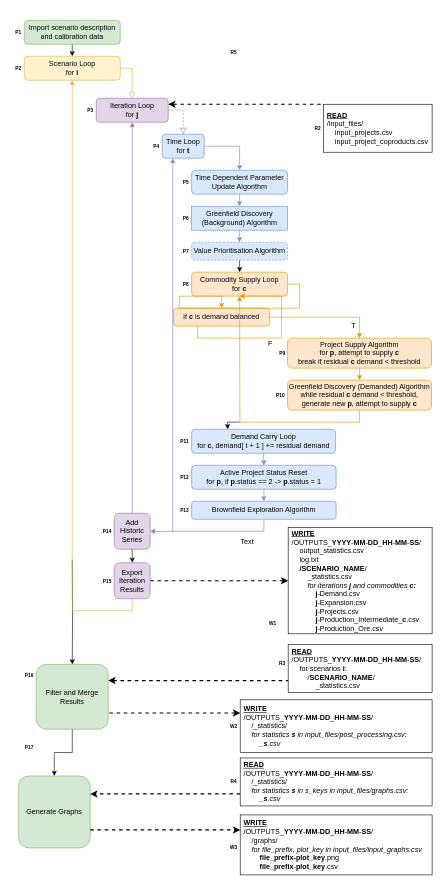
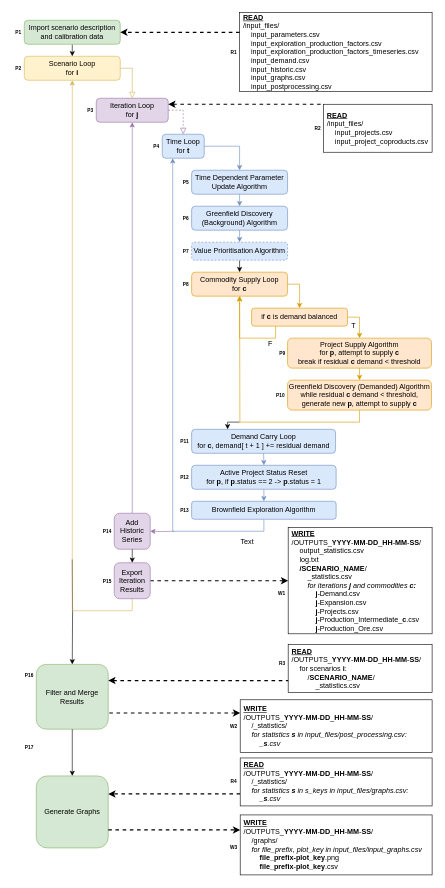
none -> (182, 32)
(234, 52) -> (234, 52)
none -> (336, 52)
(240, 218) -> (240, 218)
(222, 317) -> (300, 317)
(273, 623) -> (282, 593)
(54, 812) -> (72, 812)
